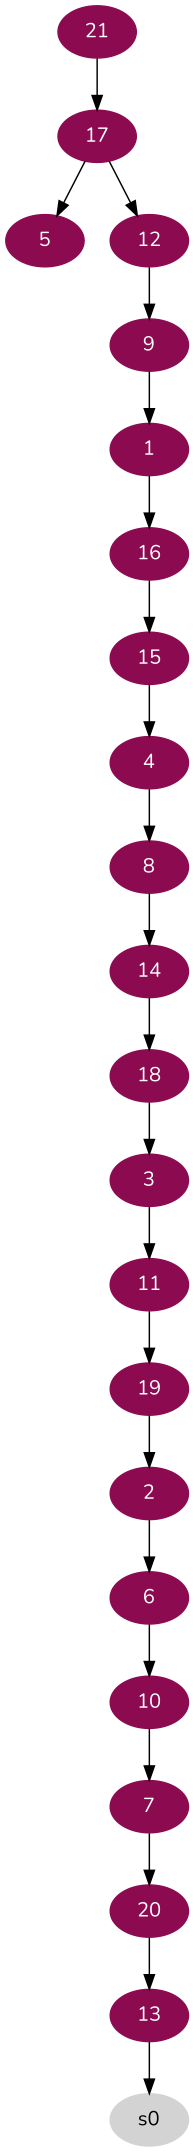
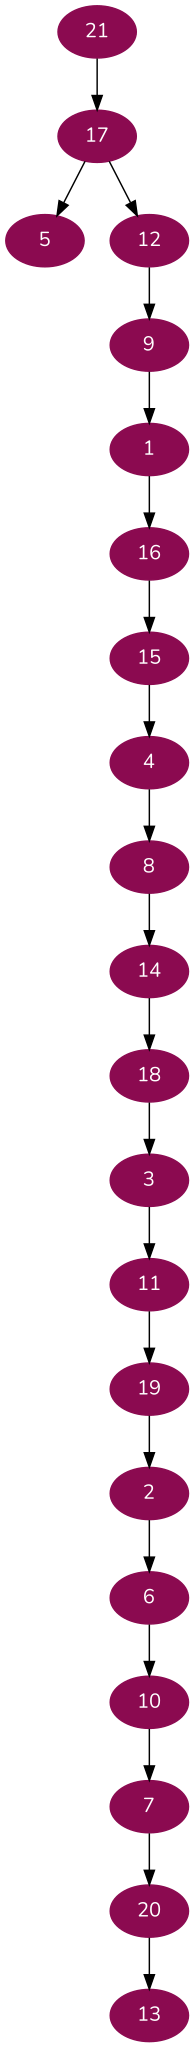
(149, 2120) -> none
